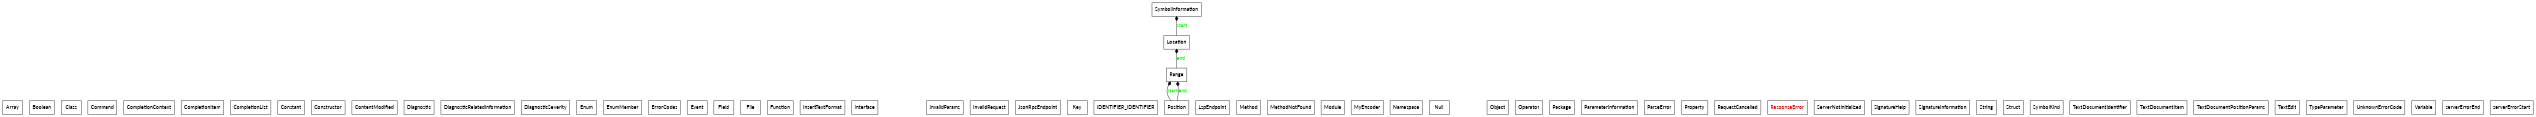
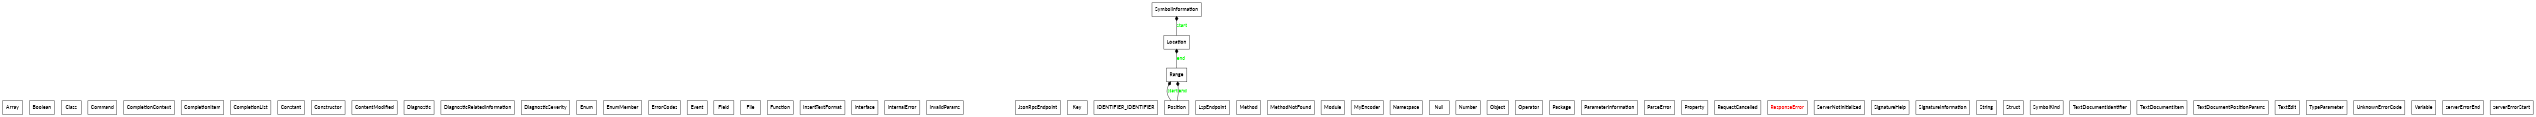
none -> (902, 108)
(989, 108) -> none
none -> (1468, 108)
